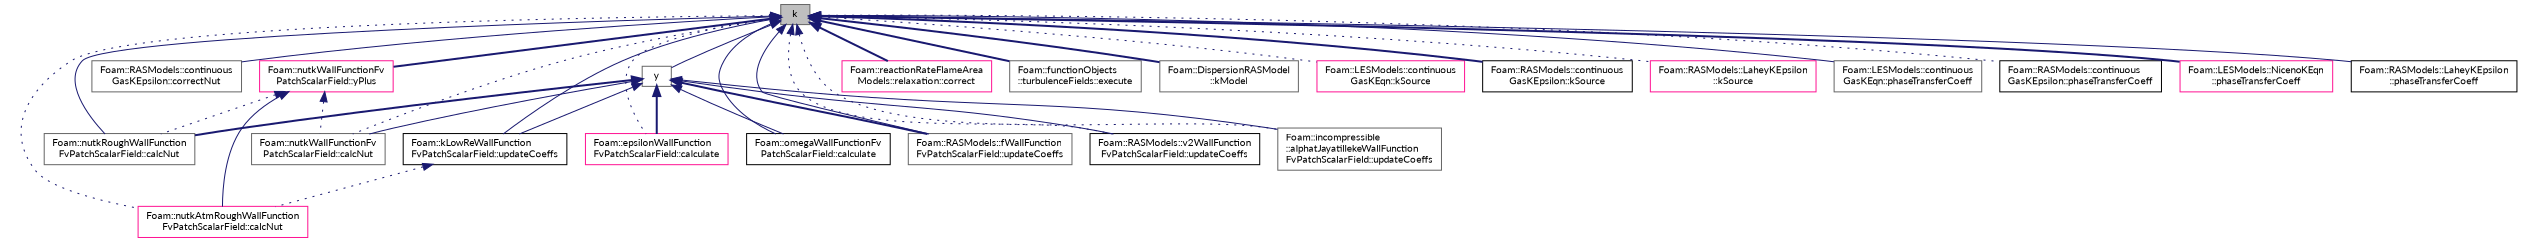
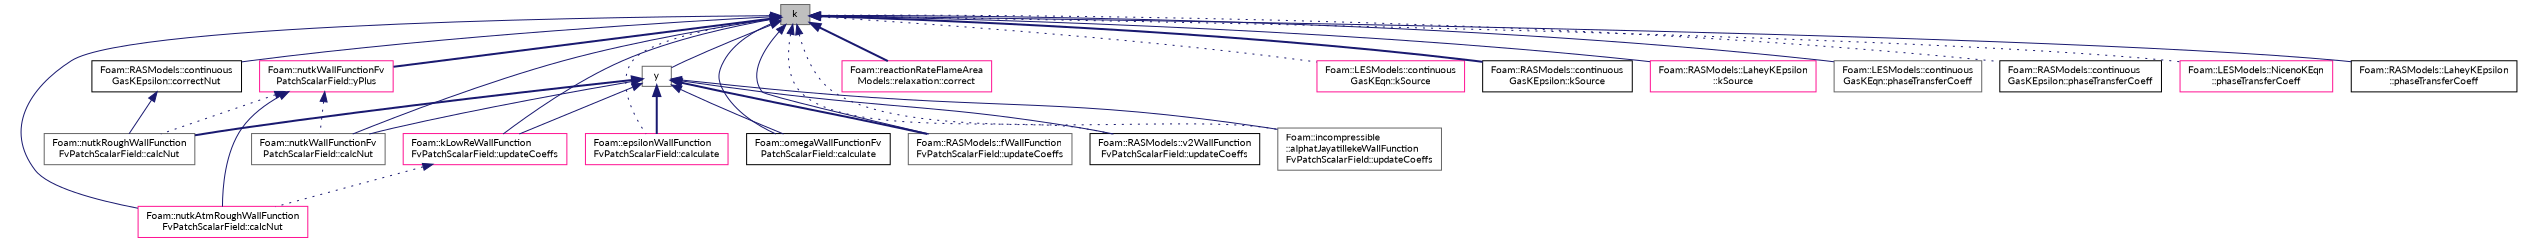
(383, 30) -> (140, 117)
(1236, 30) -> (1236, 30)
(1500, 30) -> (1500, 30)
(558, 62) -> (558, 62)
(66, 65) -> (298, 29)
(167, 76) -> (167, 76)
(1075, 76) -> none
(1229, 76) -> none
(485, 149) -> (485, 149)
